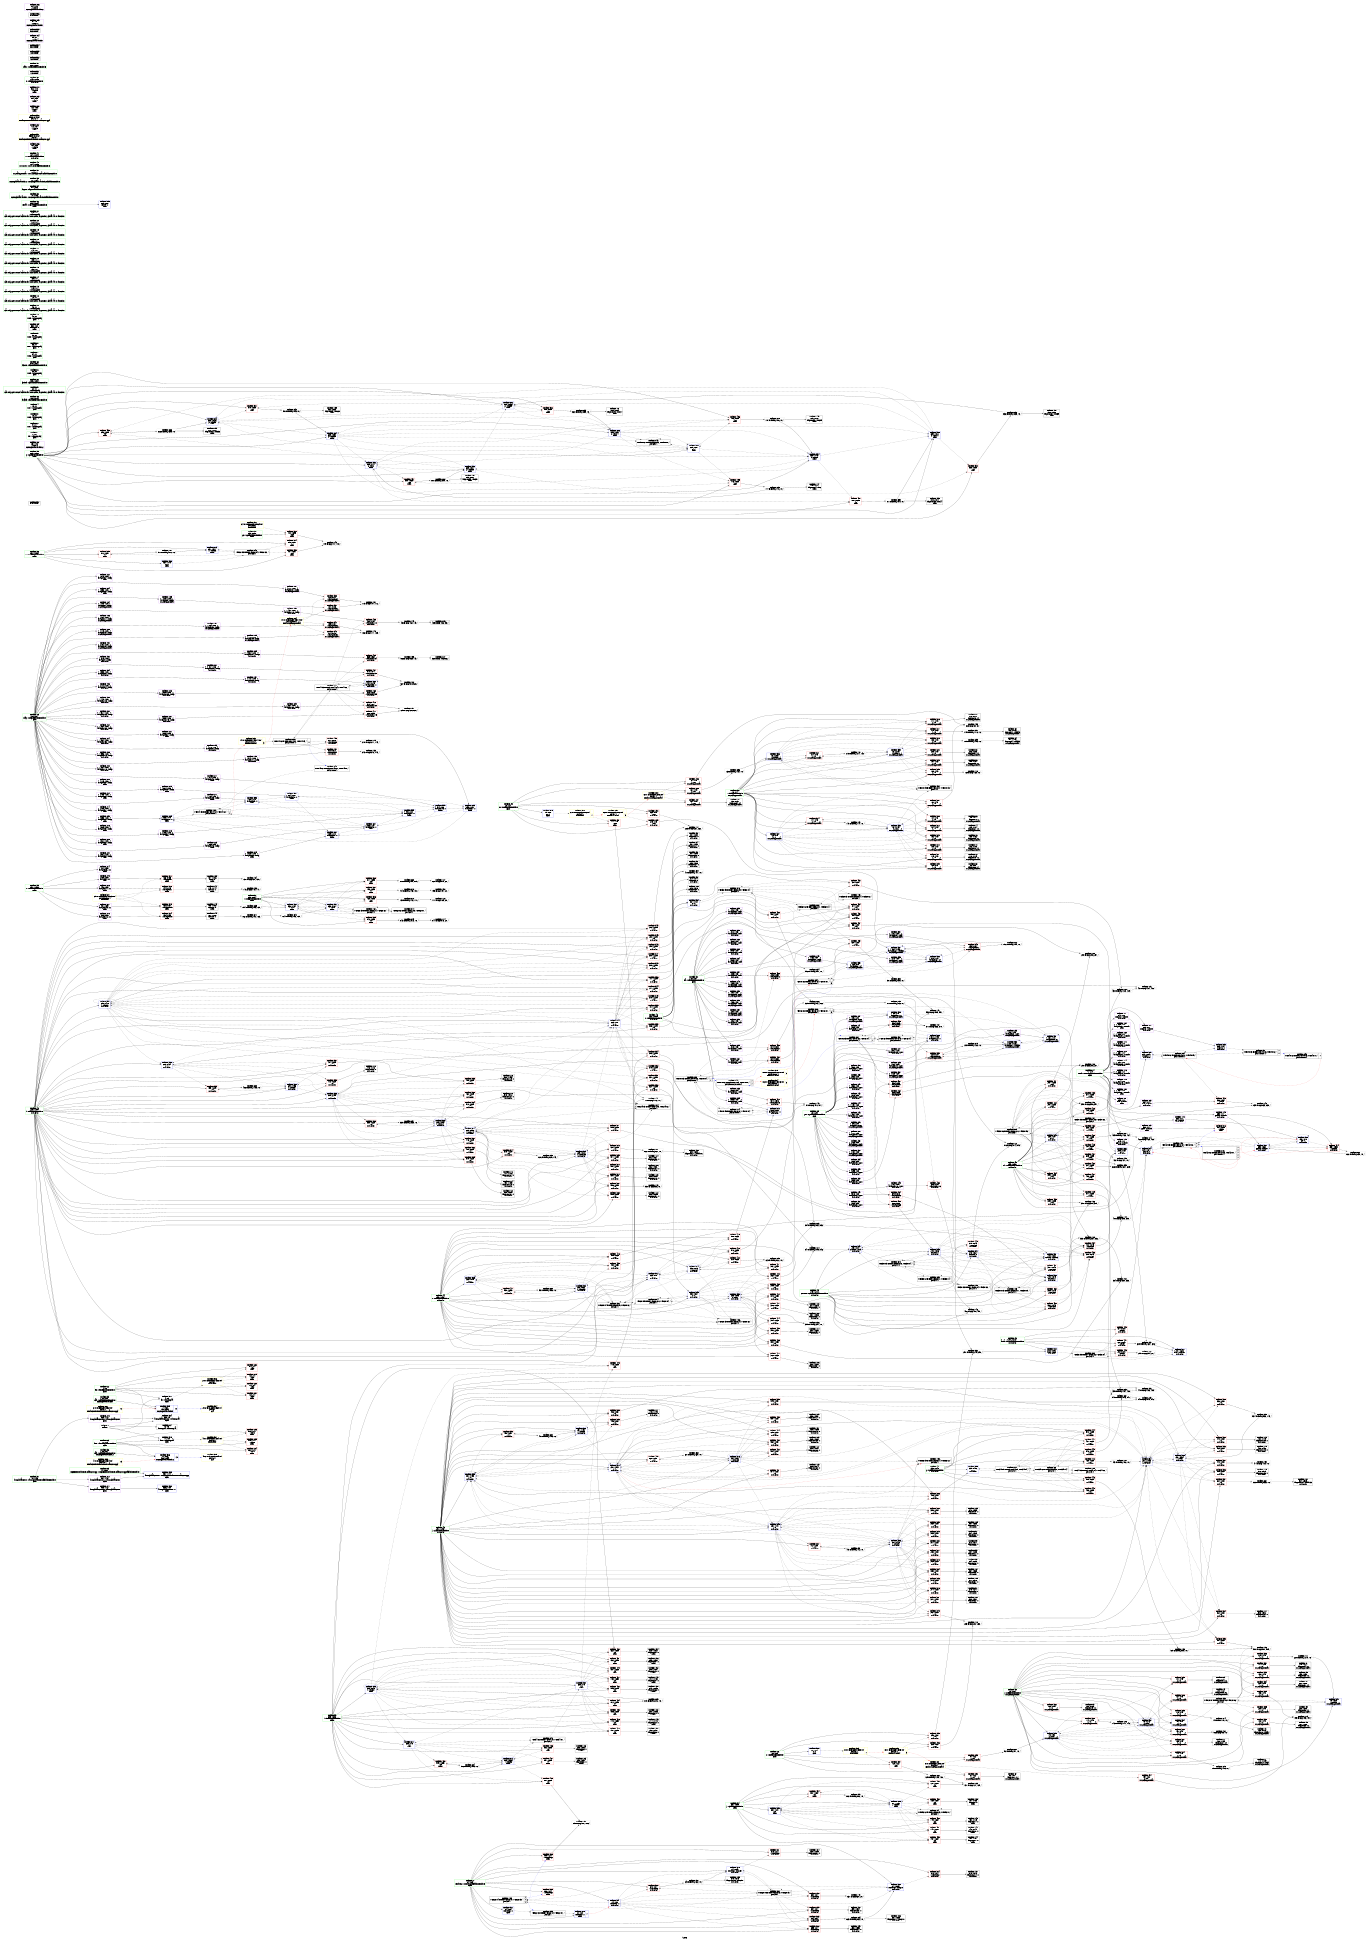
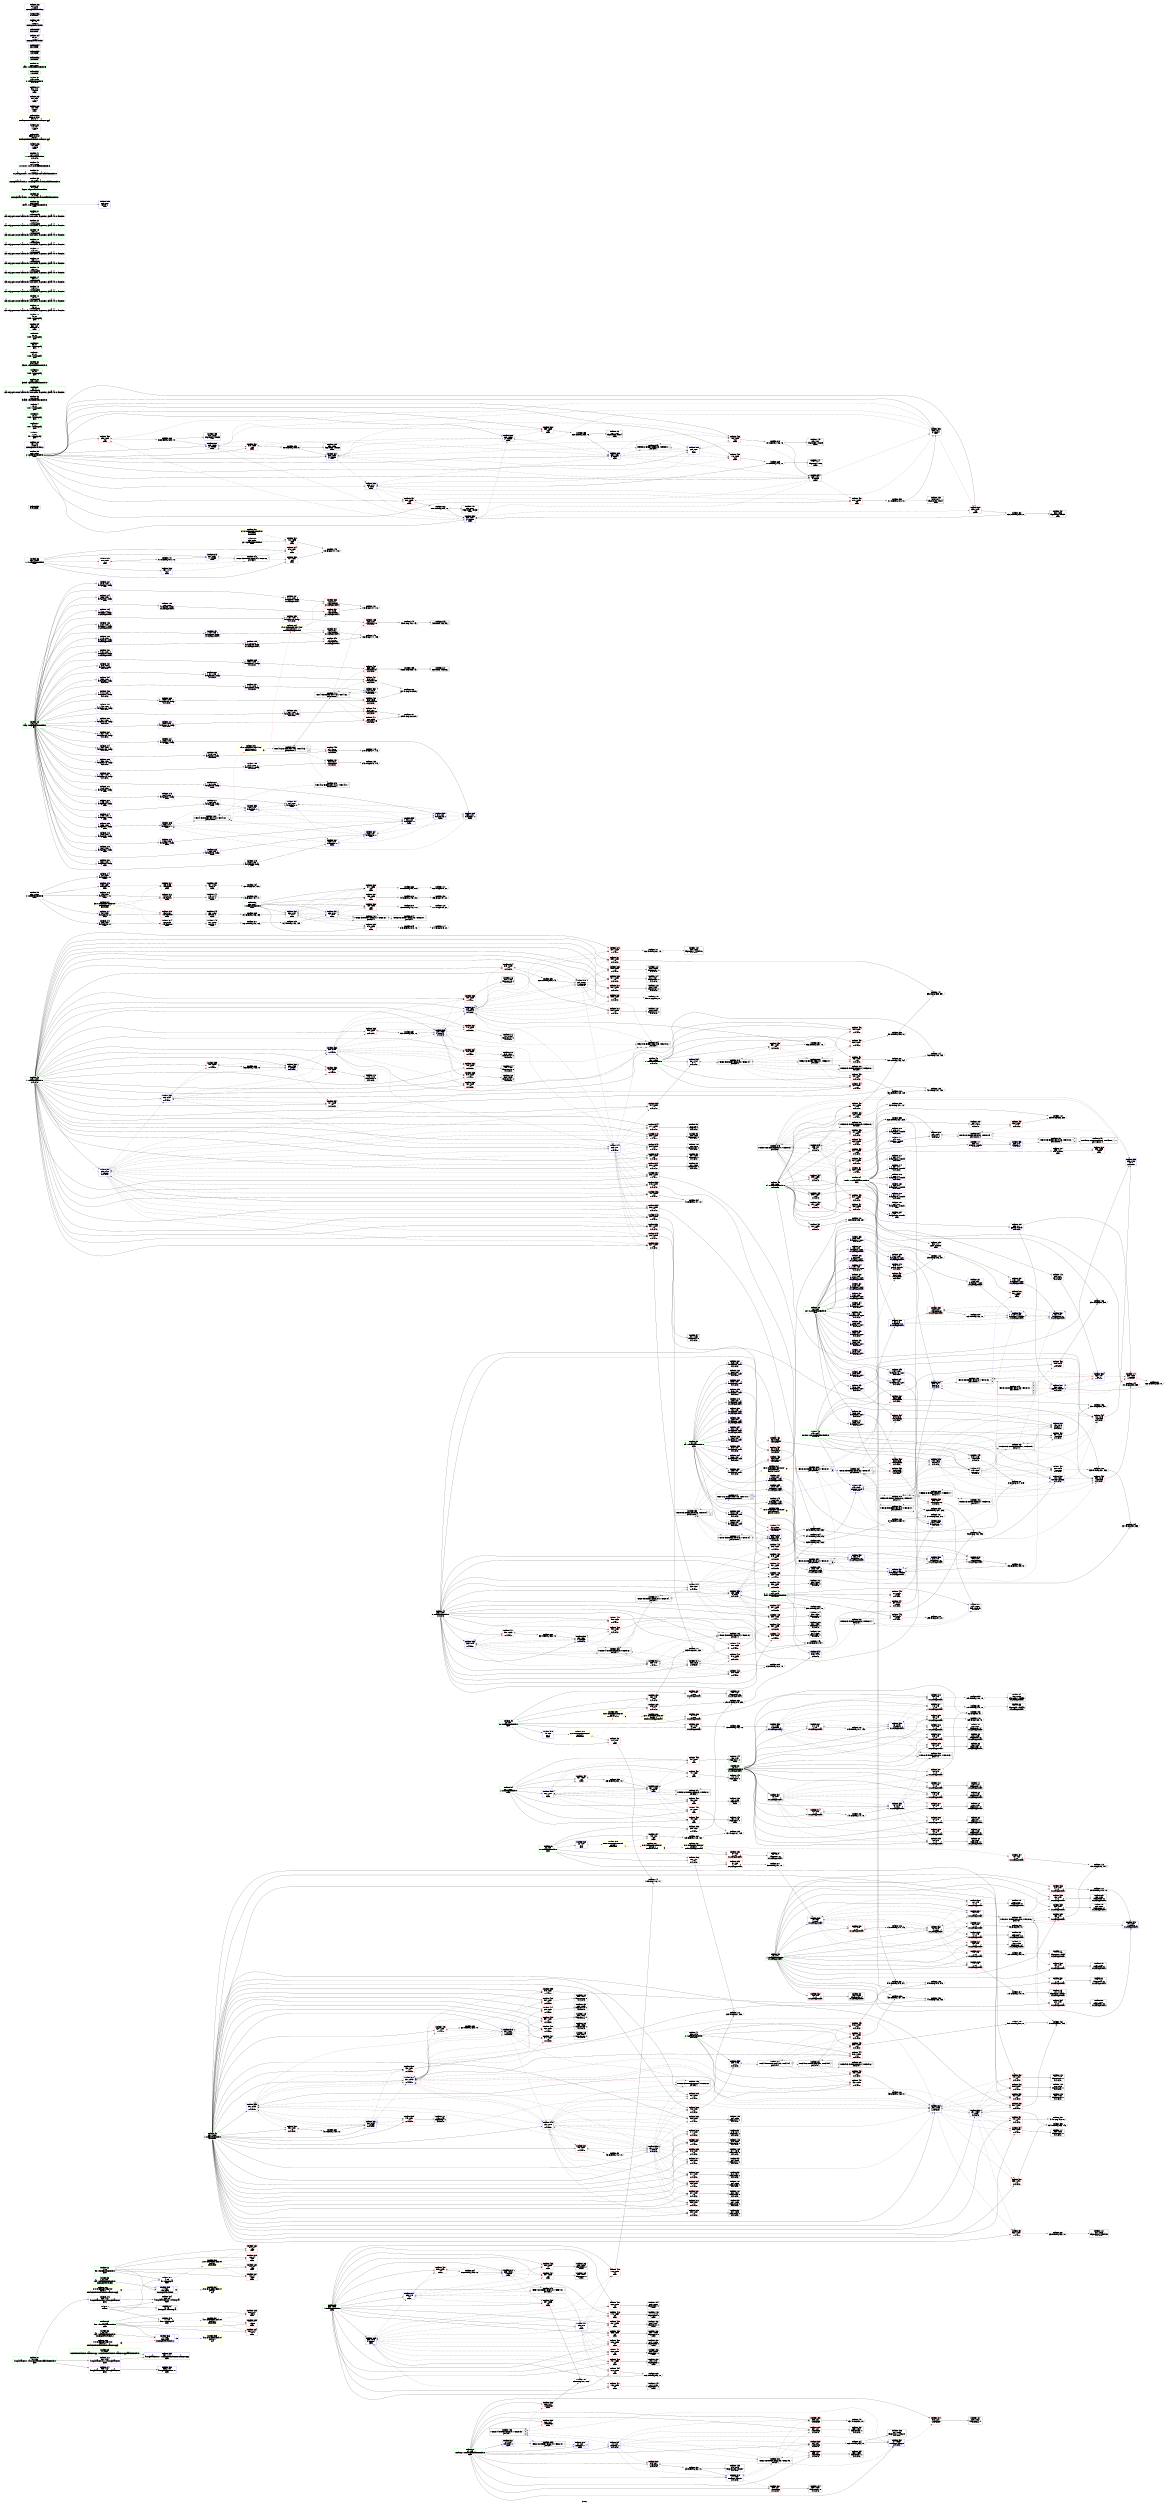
(759, 395) -> (742, 518)
none -> (1099, 1150)
(1141, 1187) -> (1017, 1371)
(1221, 1720) -> (1016, 1994)
